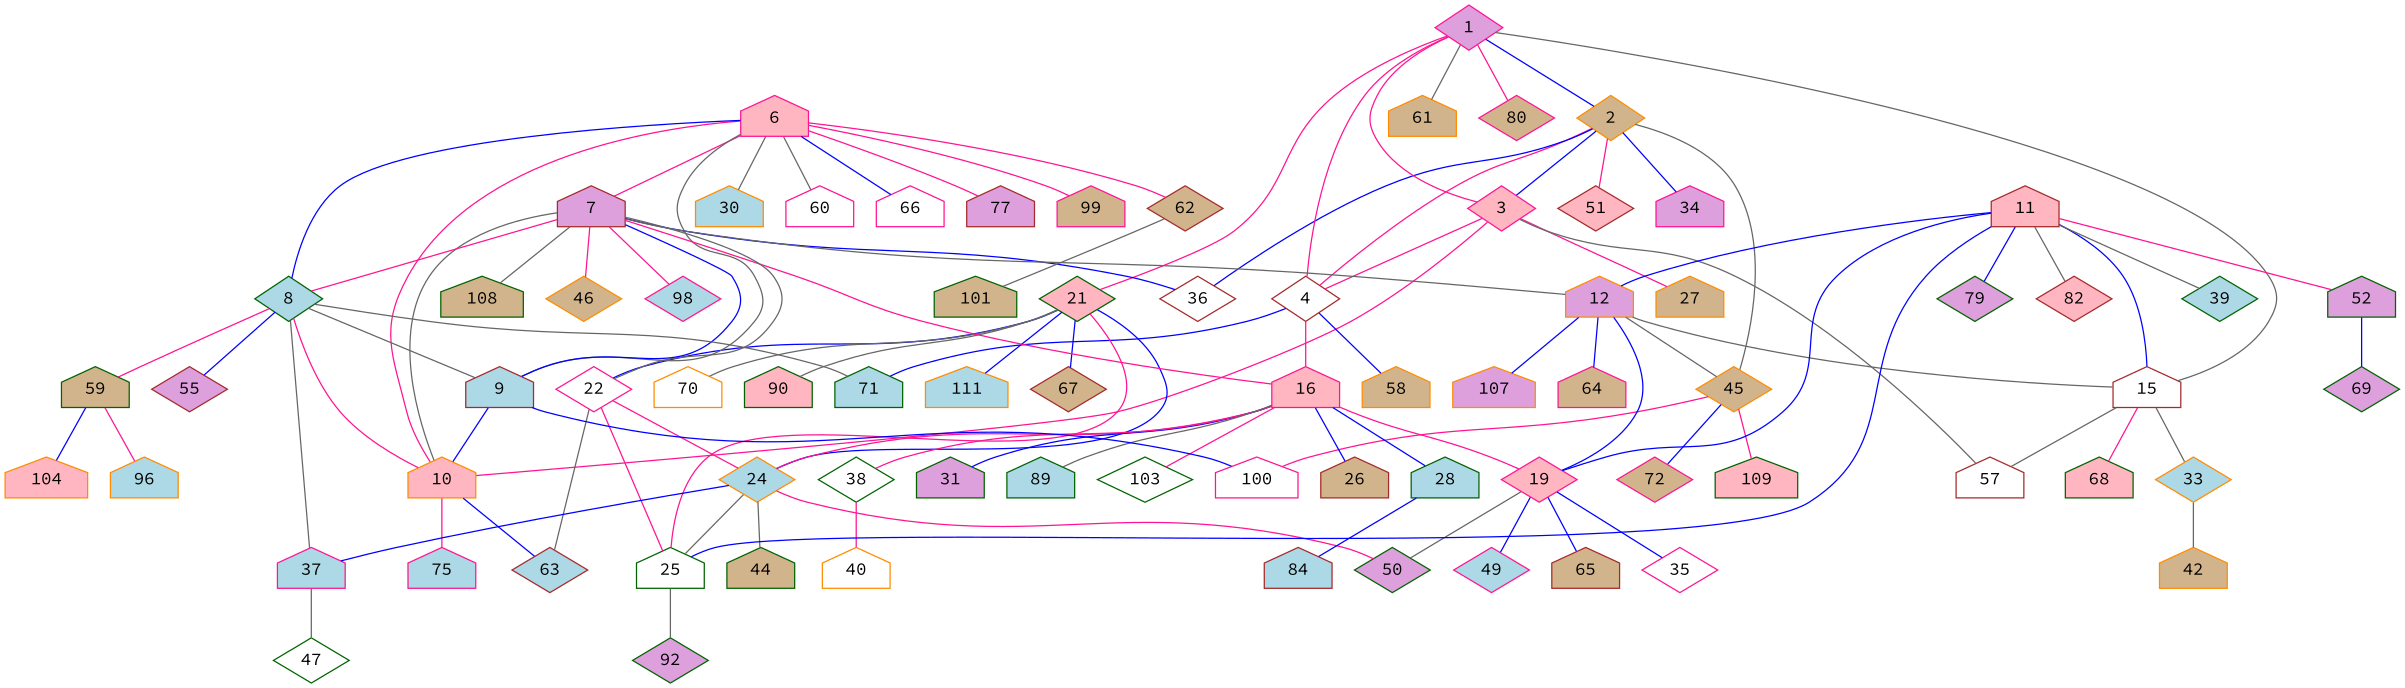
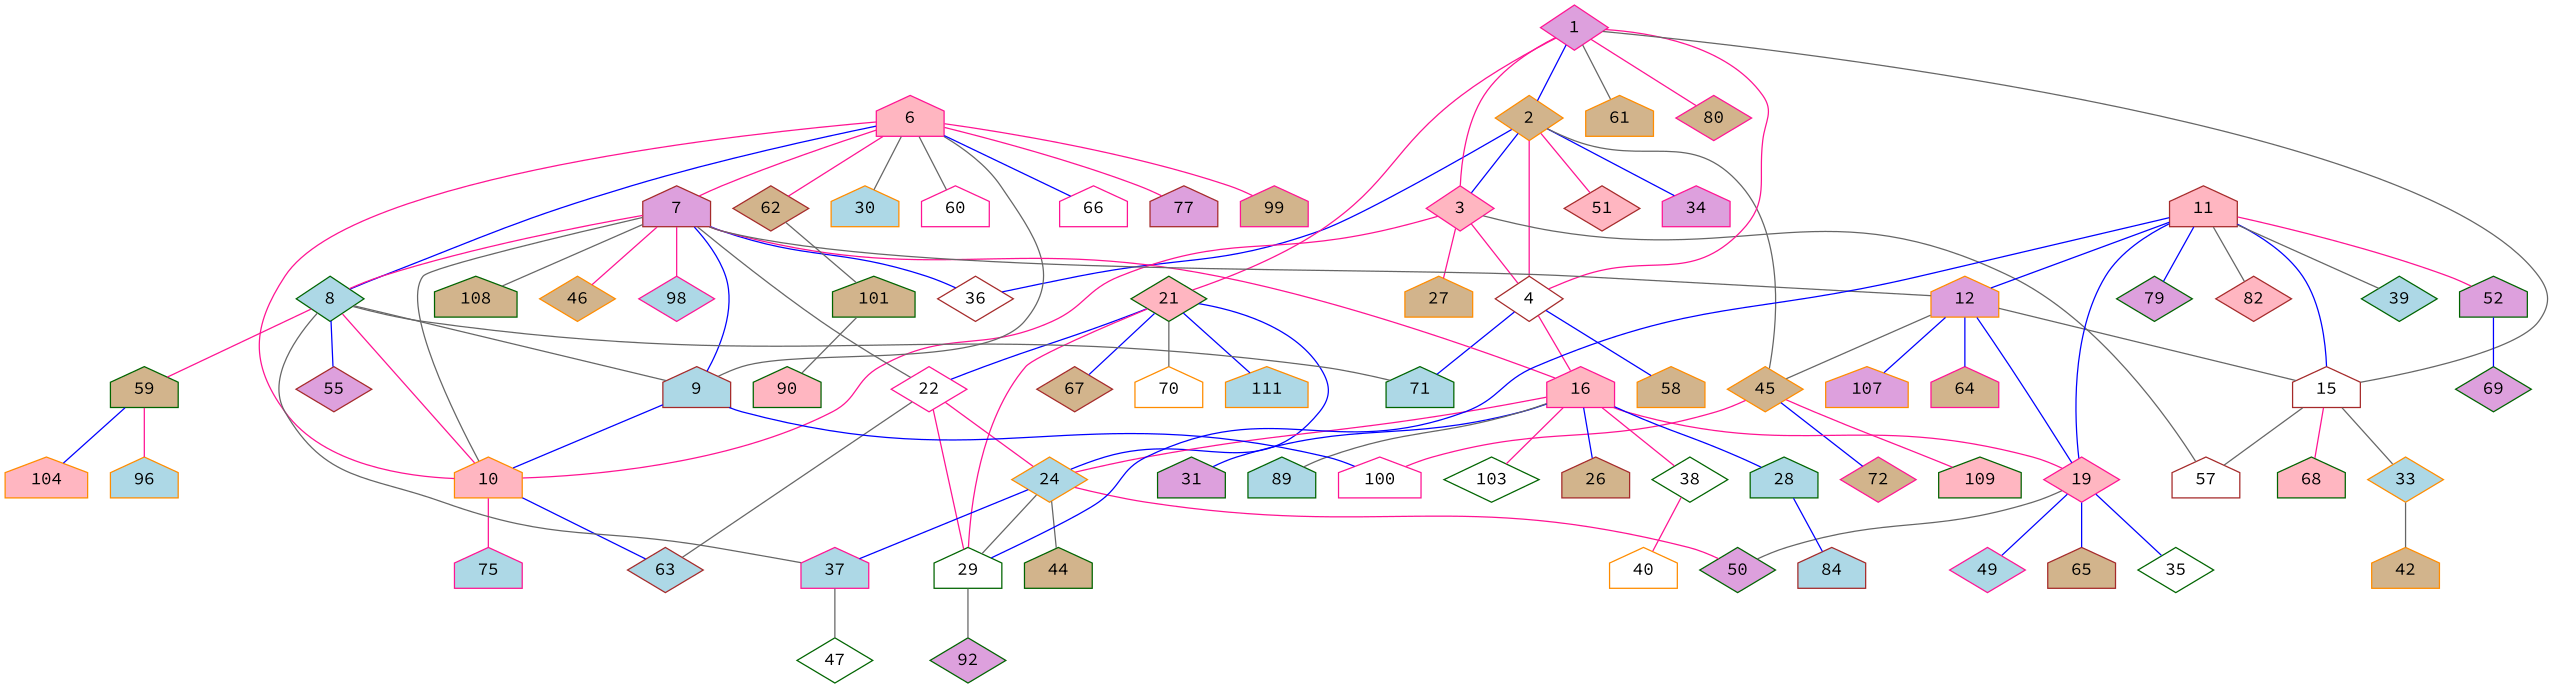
(876, 352) -> (829, 345)
(670, 570) -> (968, 570)
(1680, 570) -> (2176, 570)
